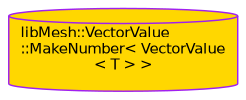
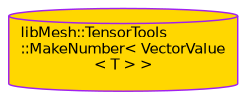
(123, 50) -> (123, 50)
